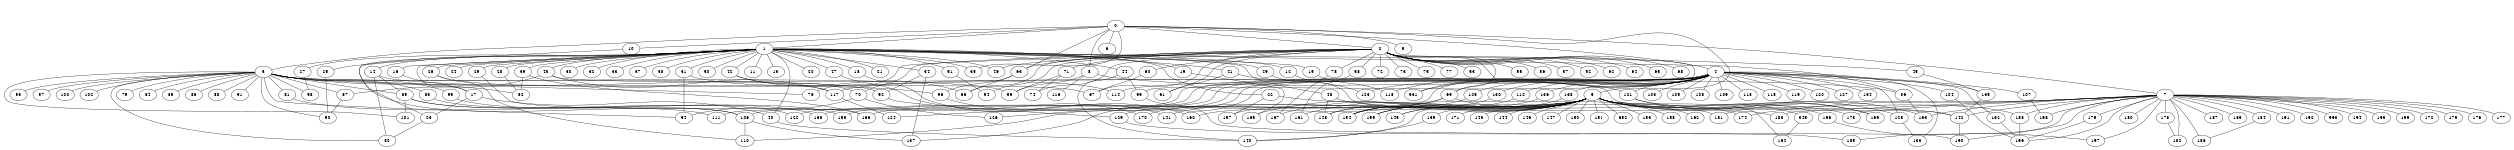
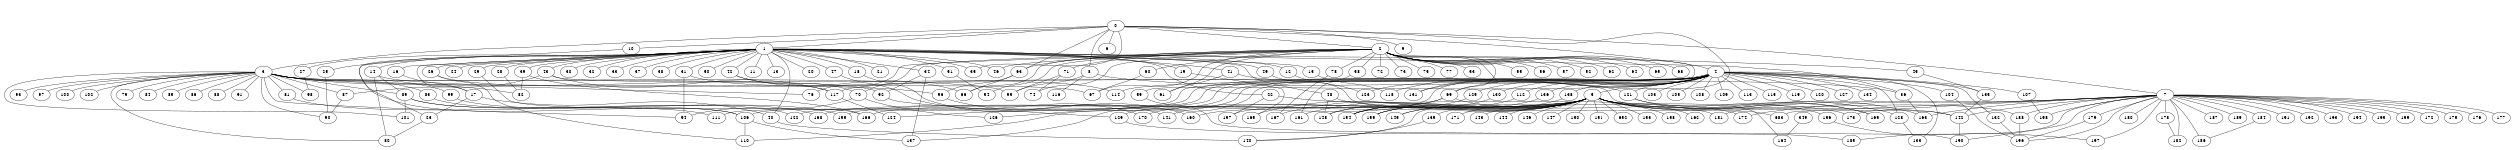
(1125, 72) -> none
(1414, 95) -> (1414, 95)
(1698, 106) -> none
(1779, 118) -> (1779, 118)
(2334, 118) -> (2334, 118)
